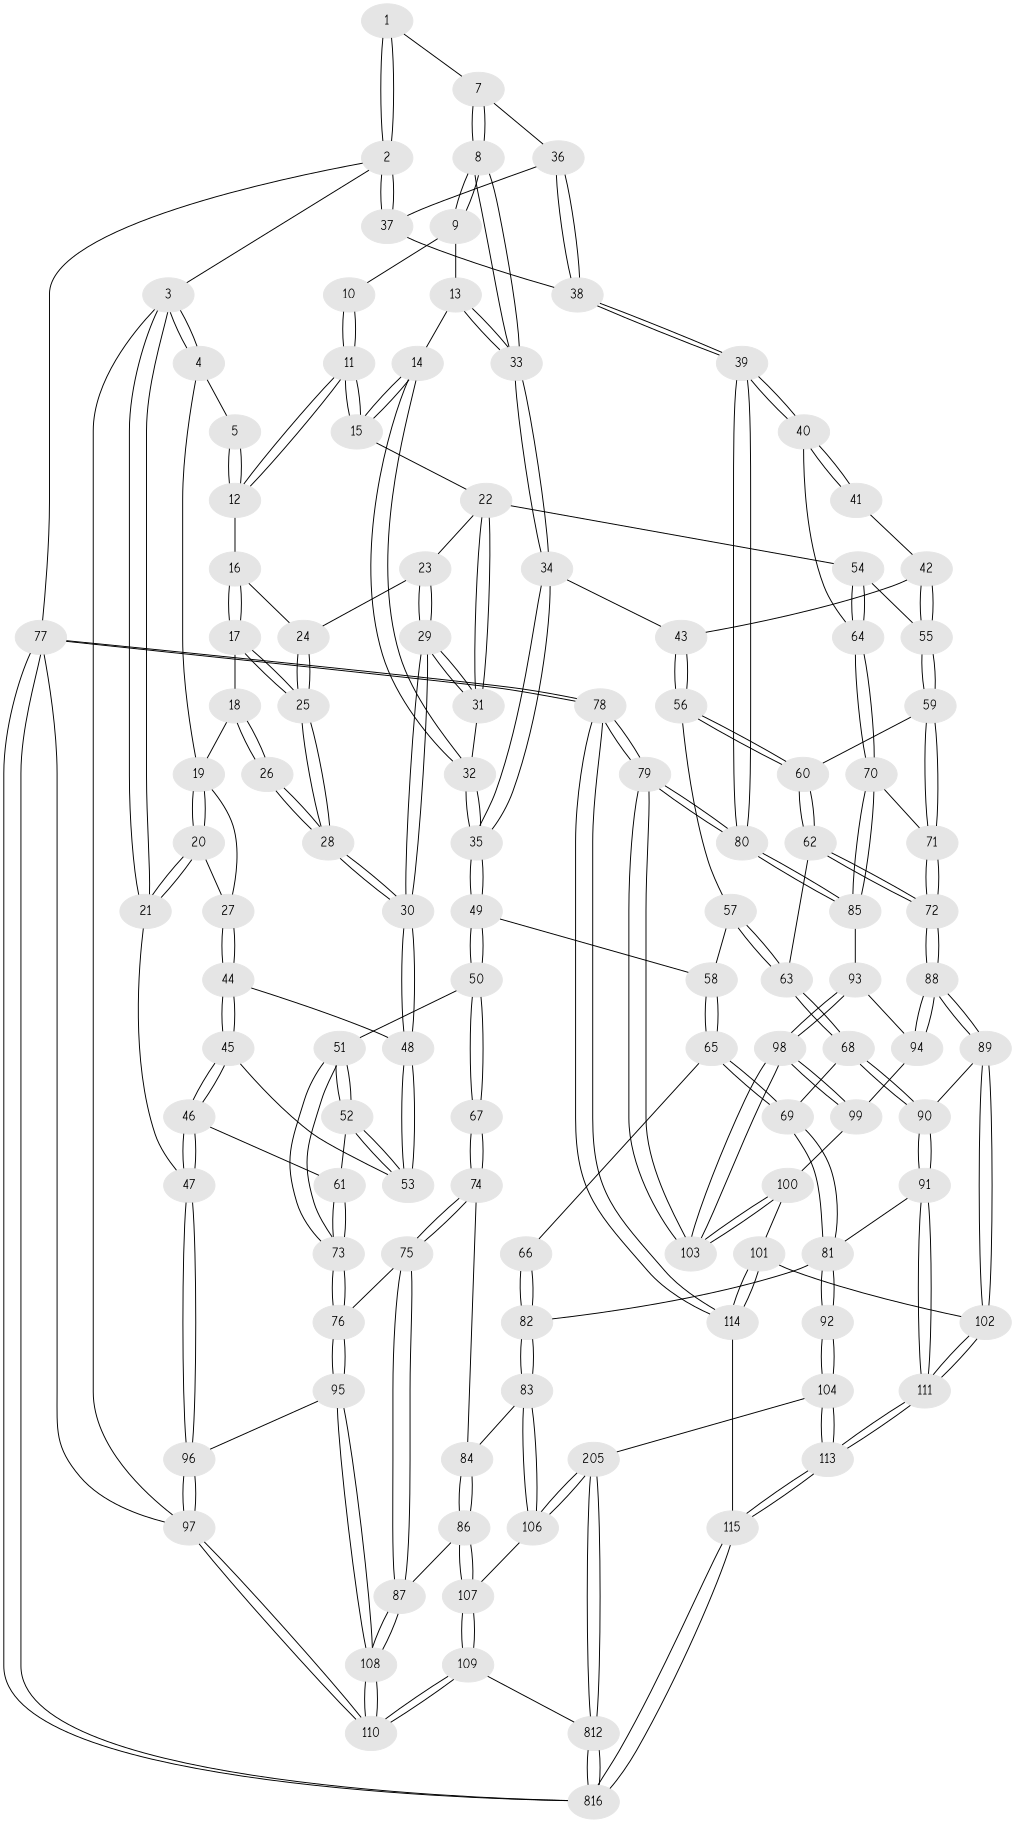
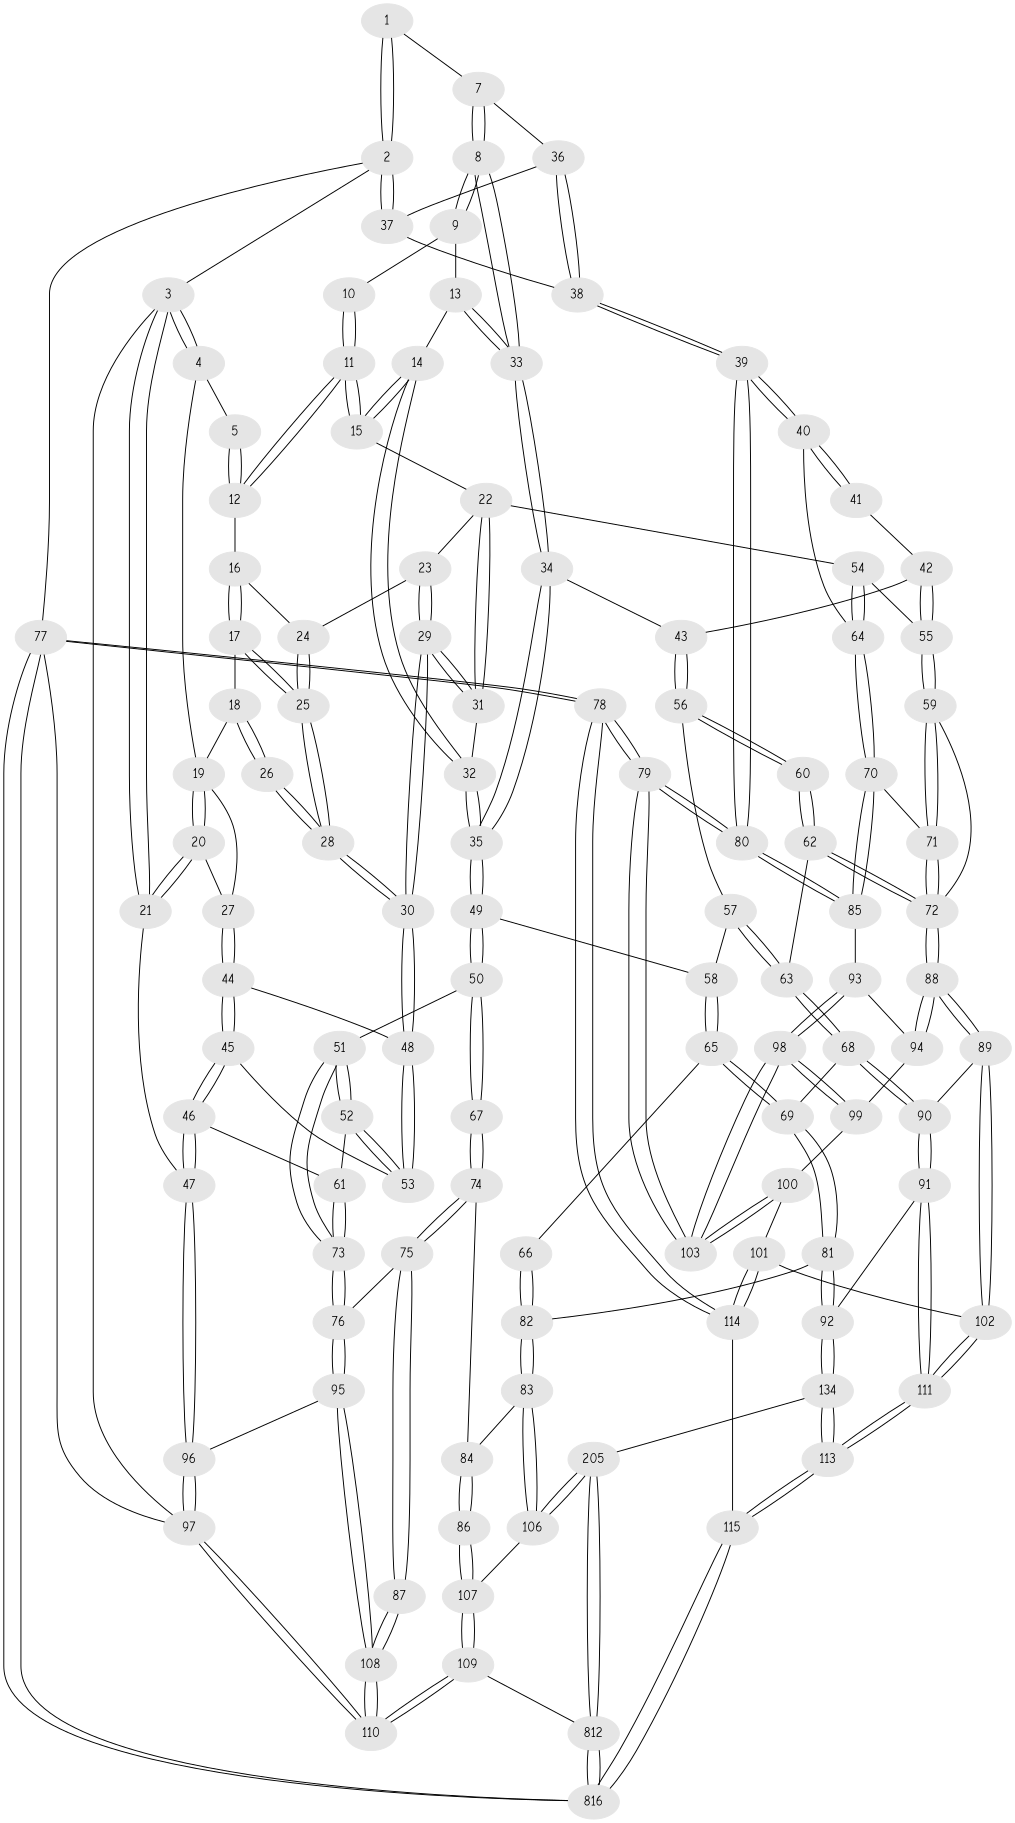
(856, 746) -> (970, 810)
(876, 1220) -> (876, 1254)
(828, 1391) -> (828, 1391)
(432, 1562) -> none
